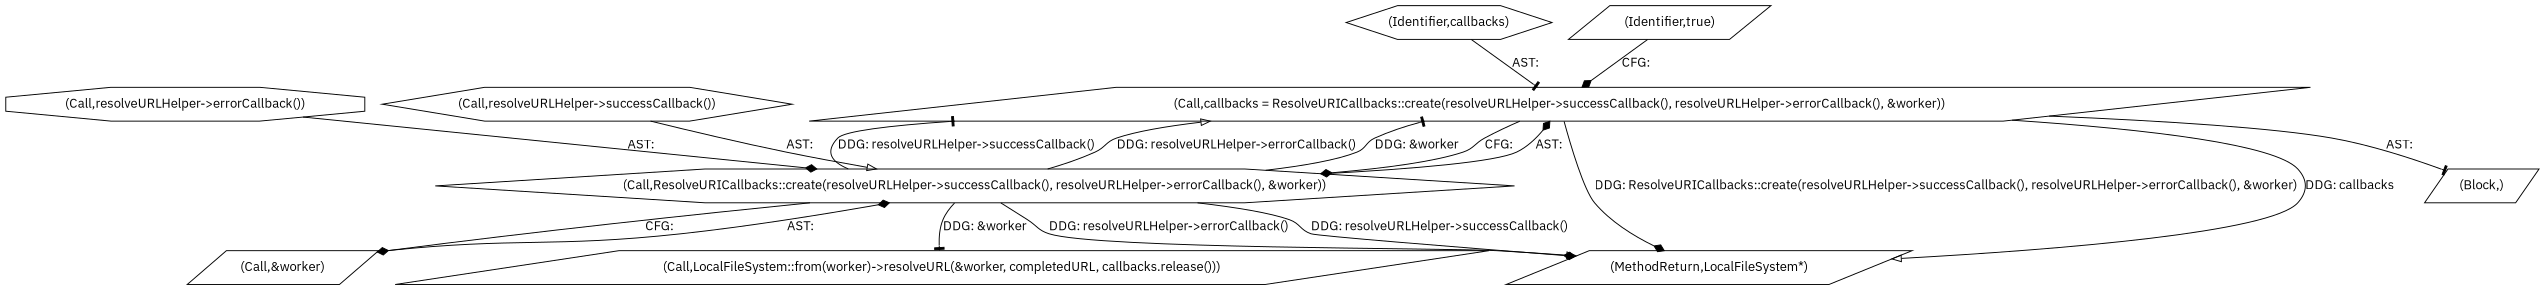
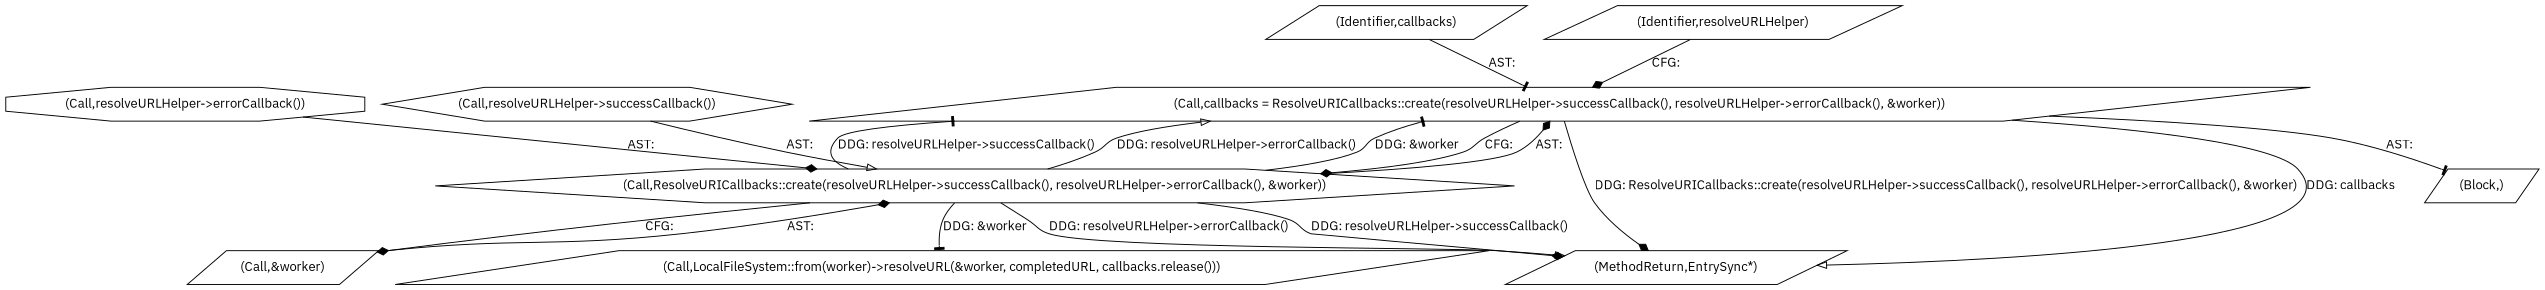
(1449, 23) -> (1396, 23)
(1670, 23) -> (1723, 23)
(1709, 268) -> (1676, 268)
